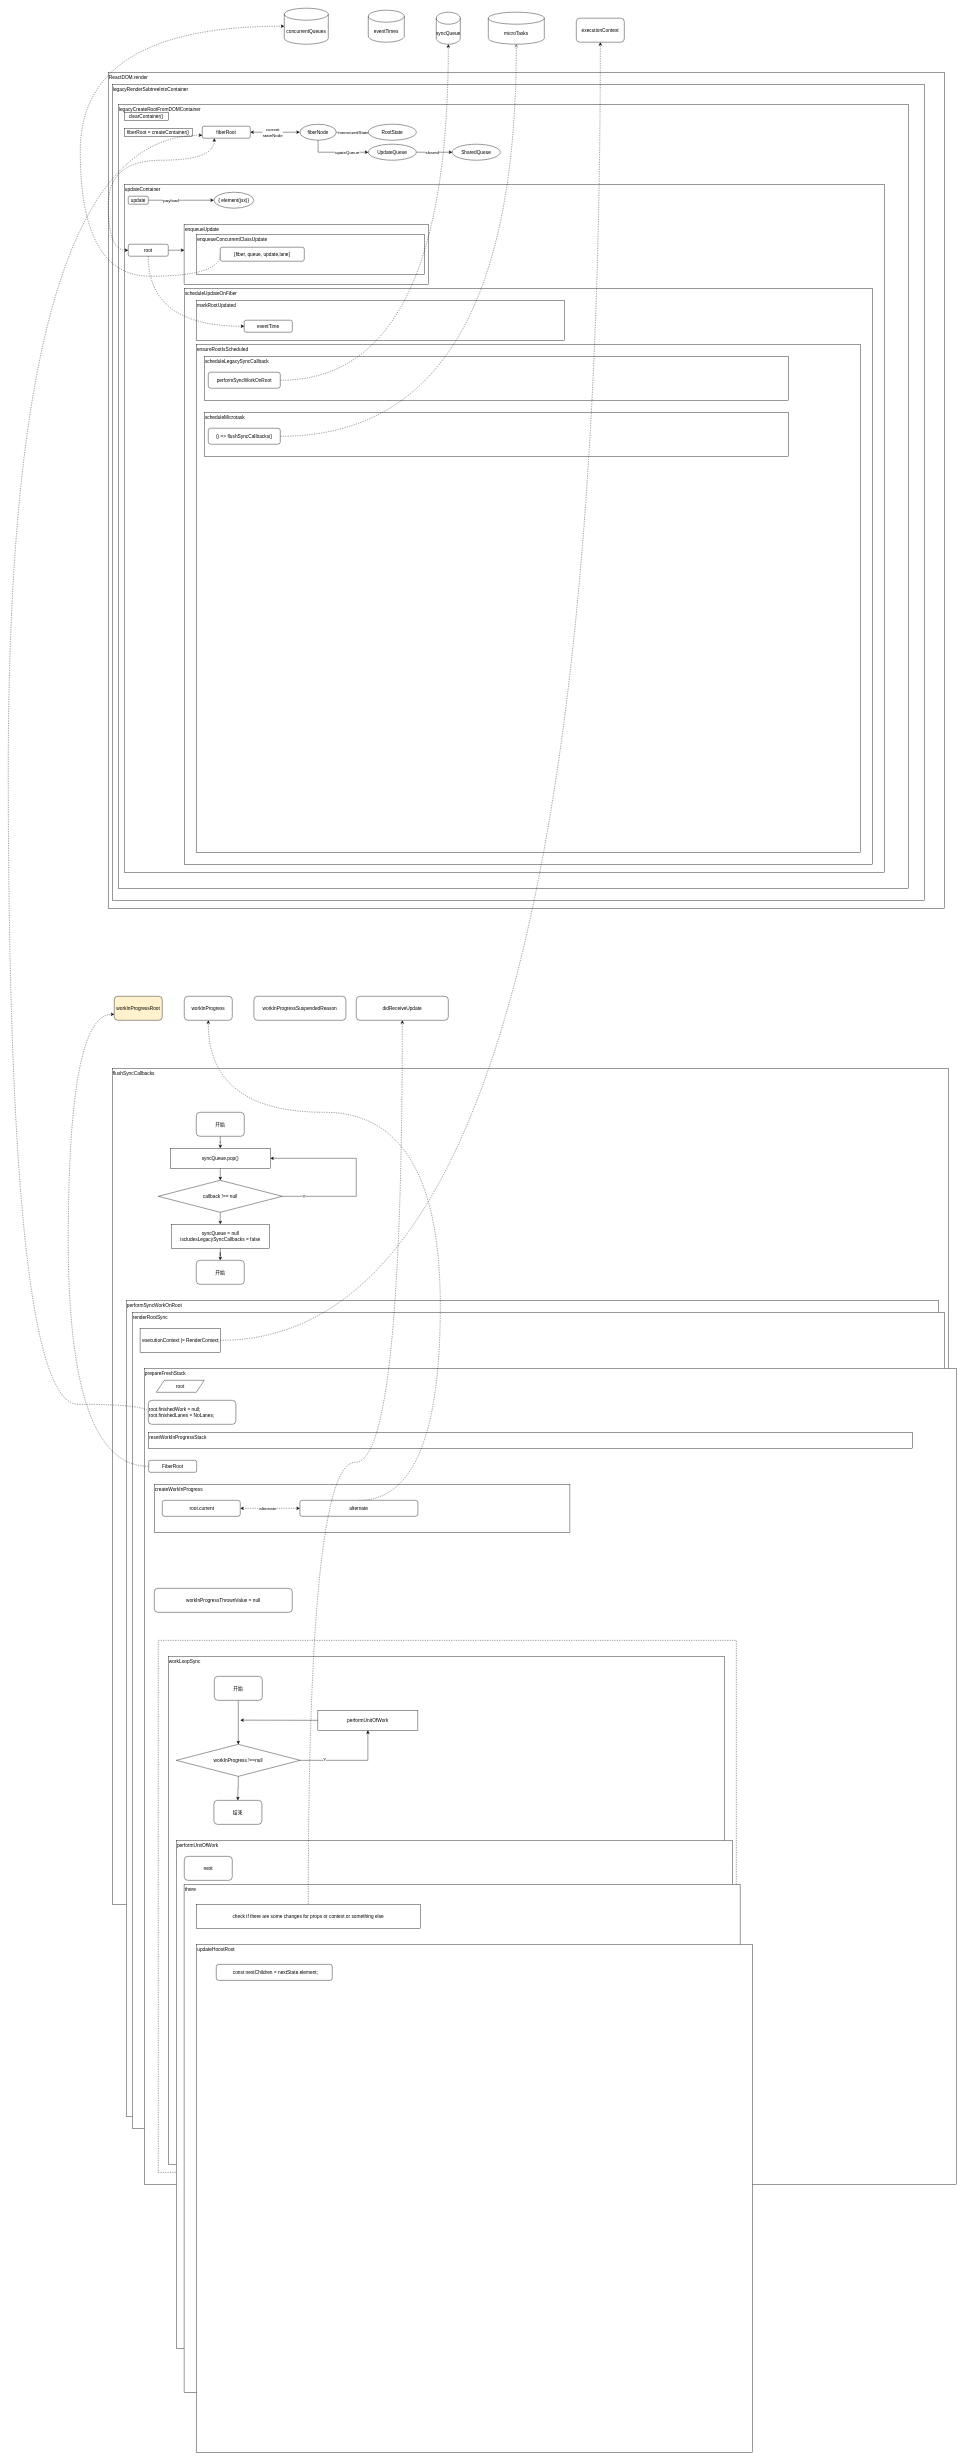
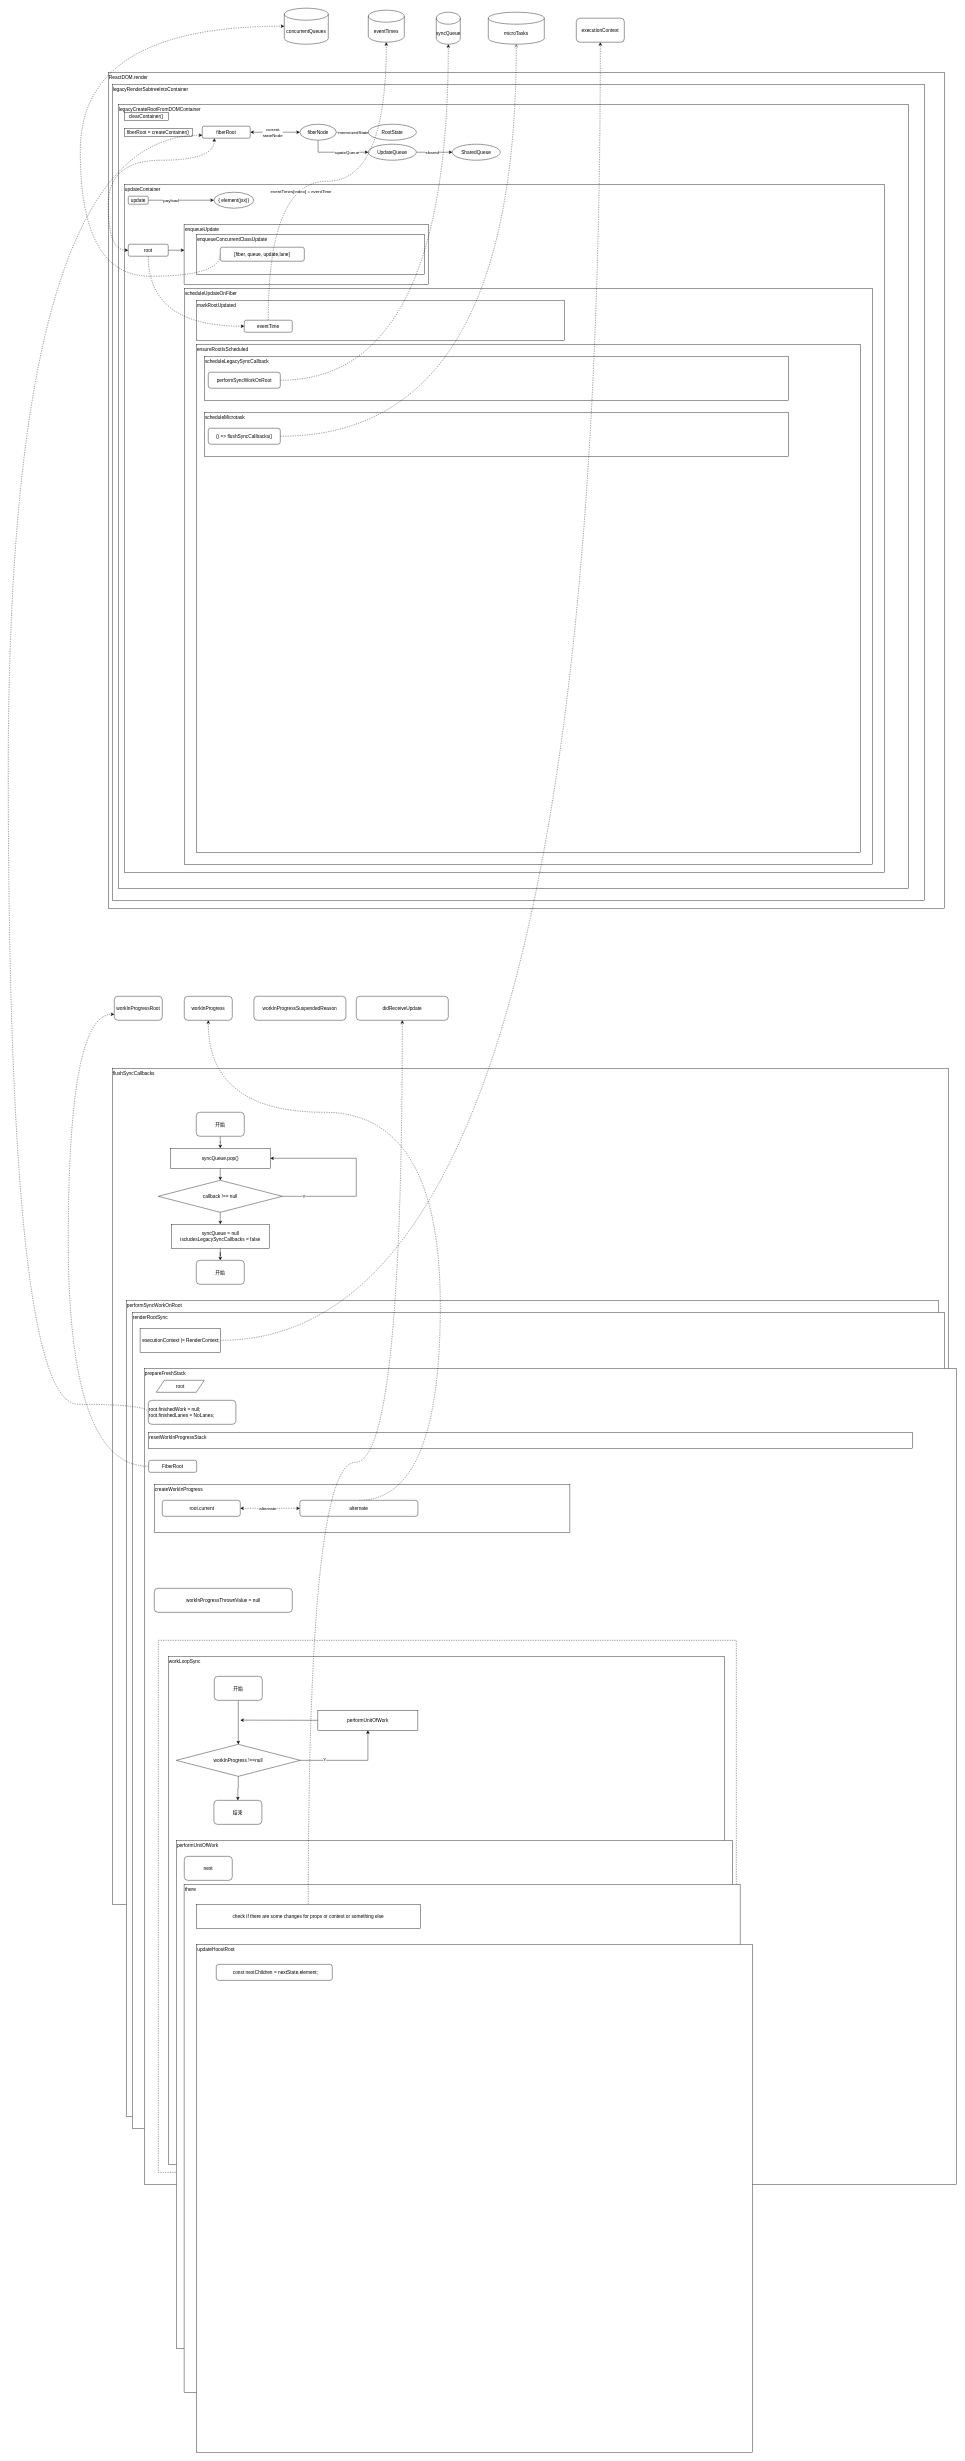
none -> (300, 191)
(138, 1008) -> (138, 1008)
